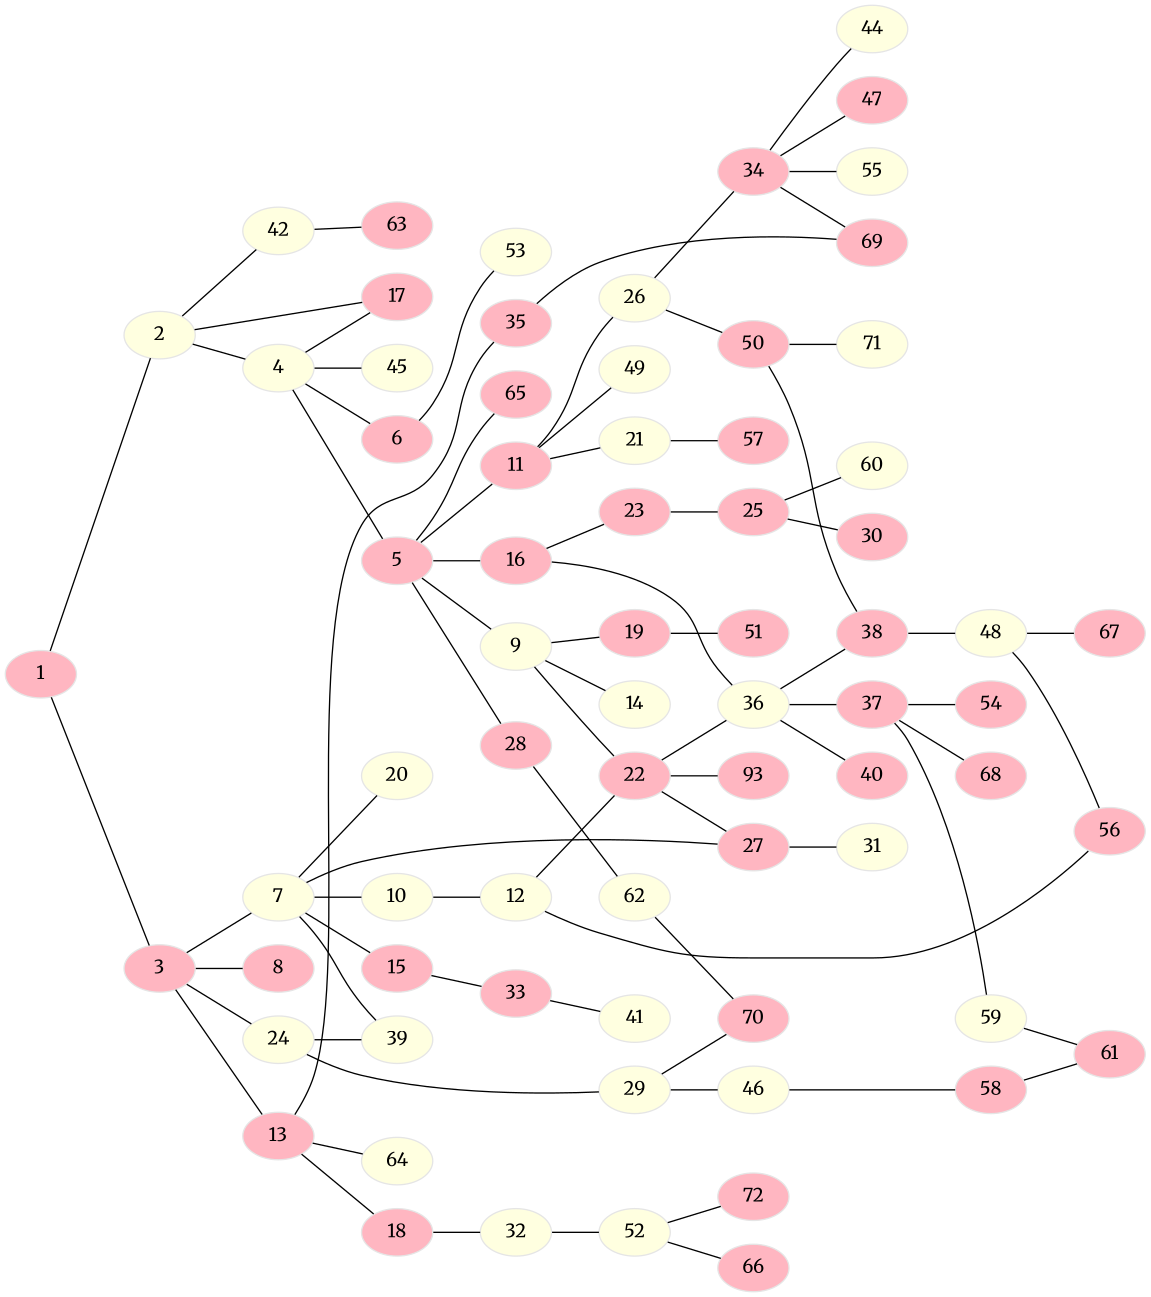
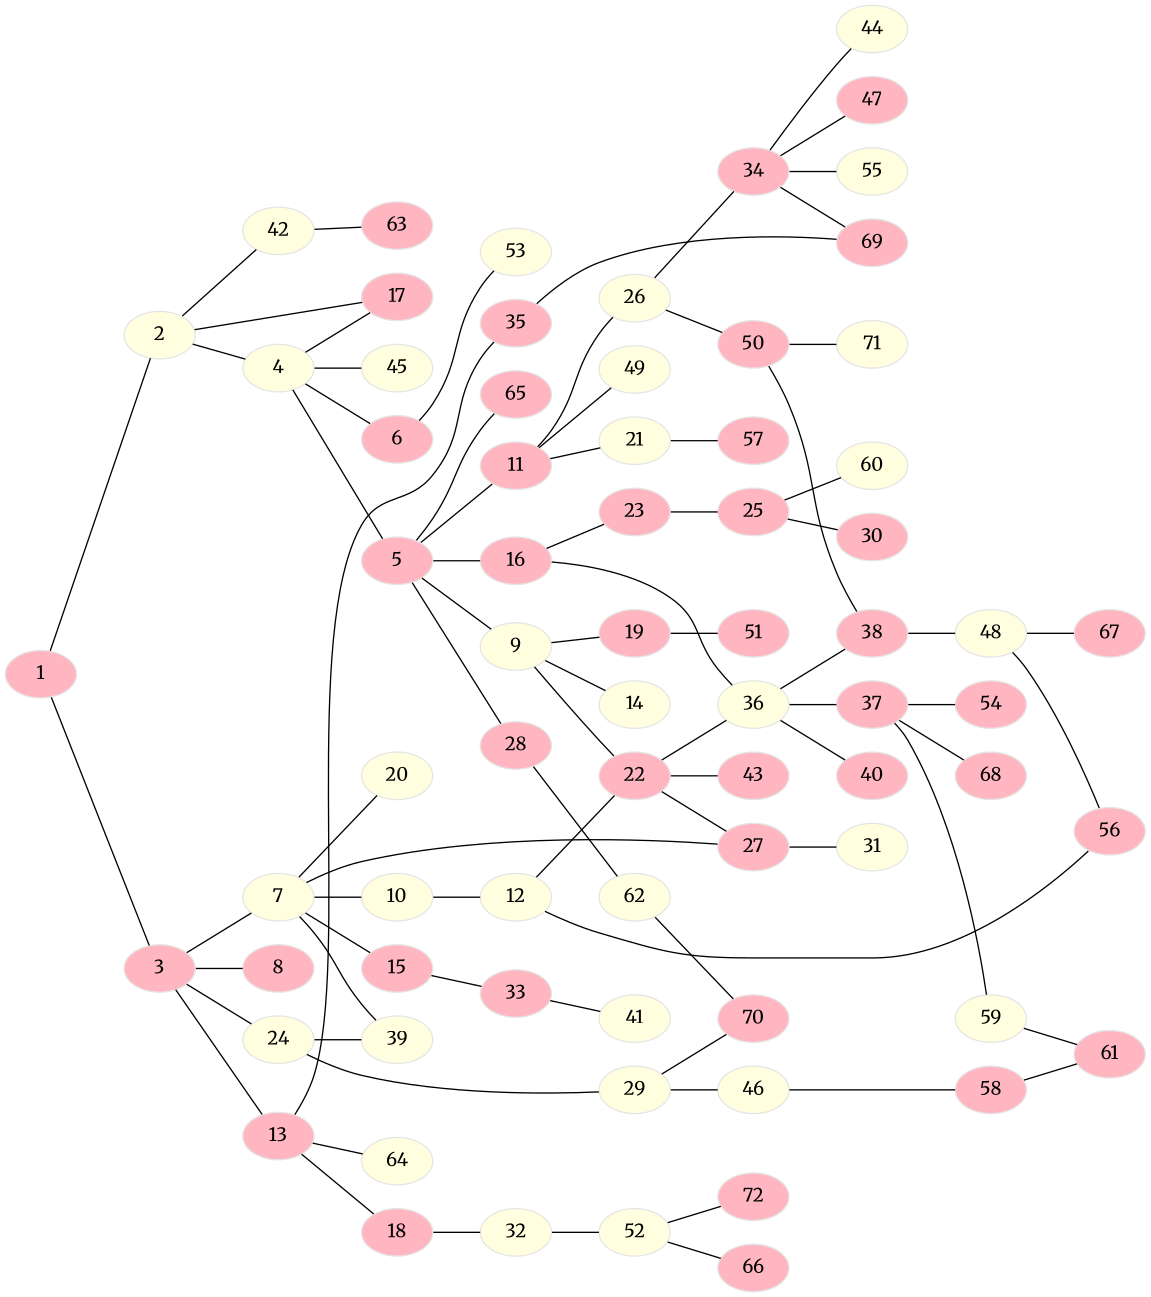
(753, 776) -> (753, 776)
